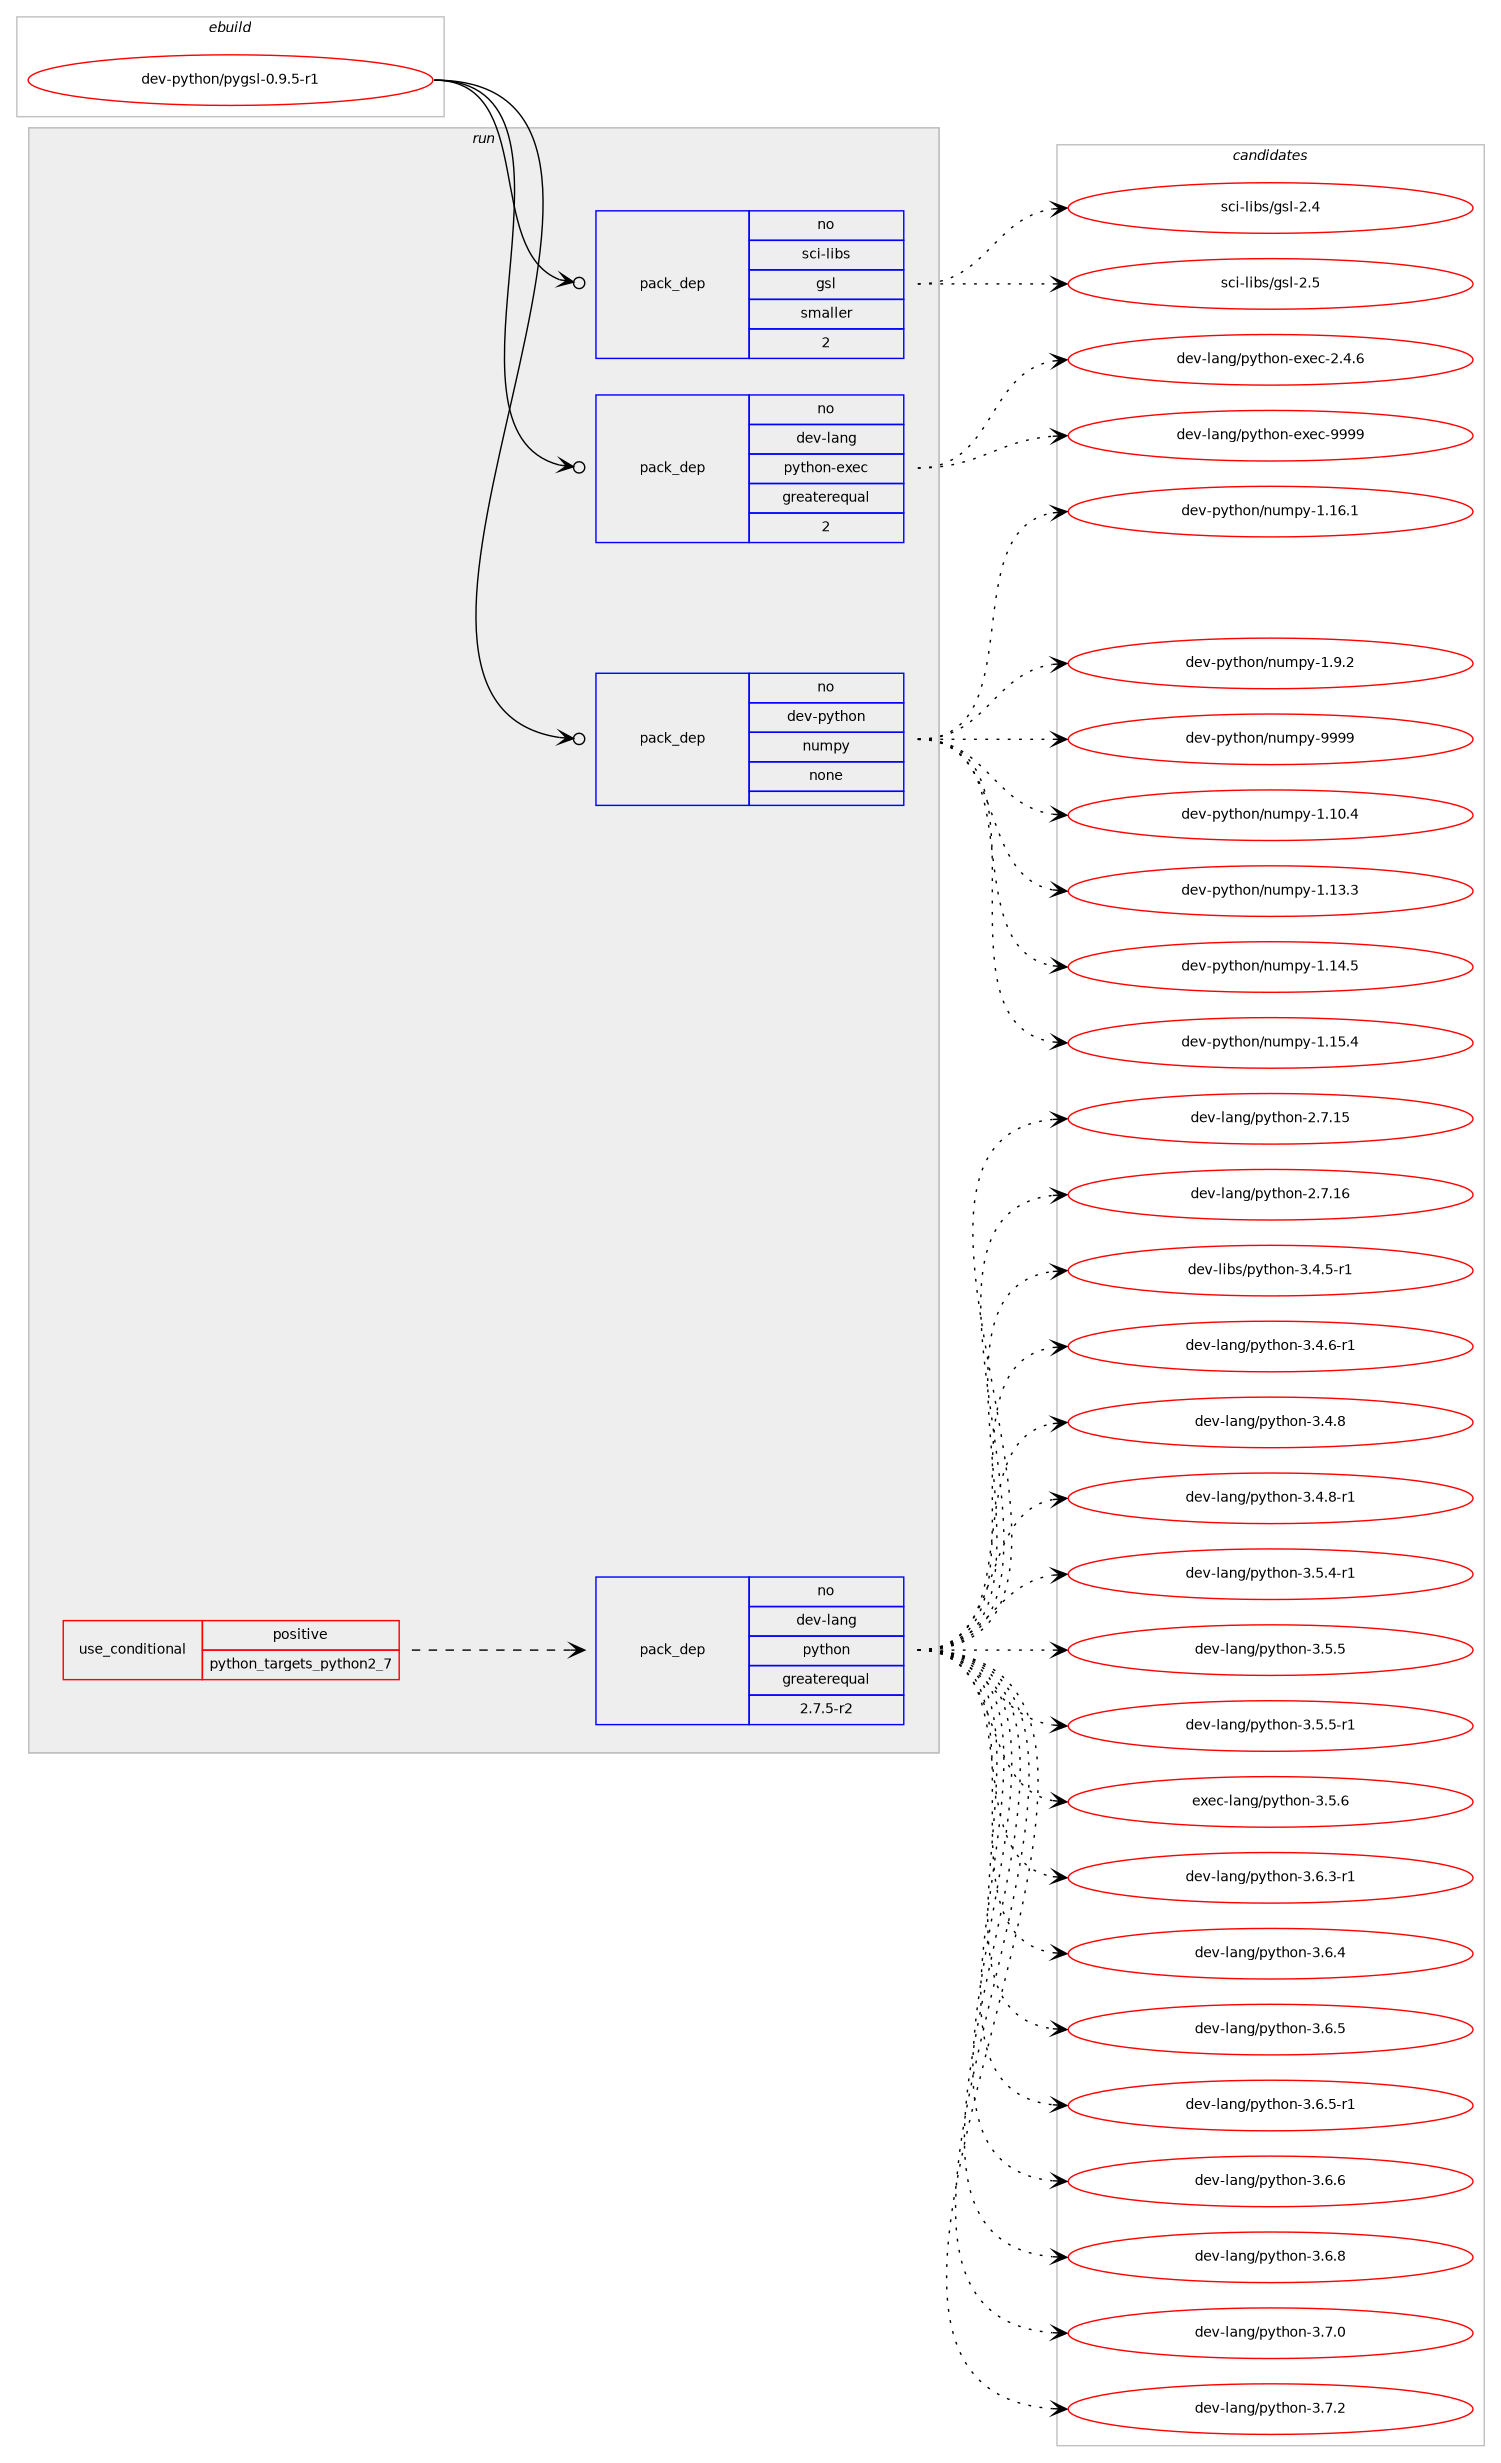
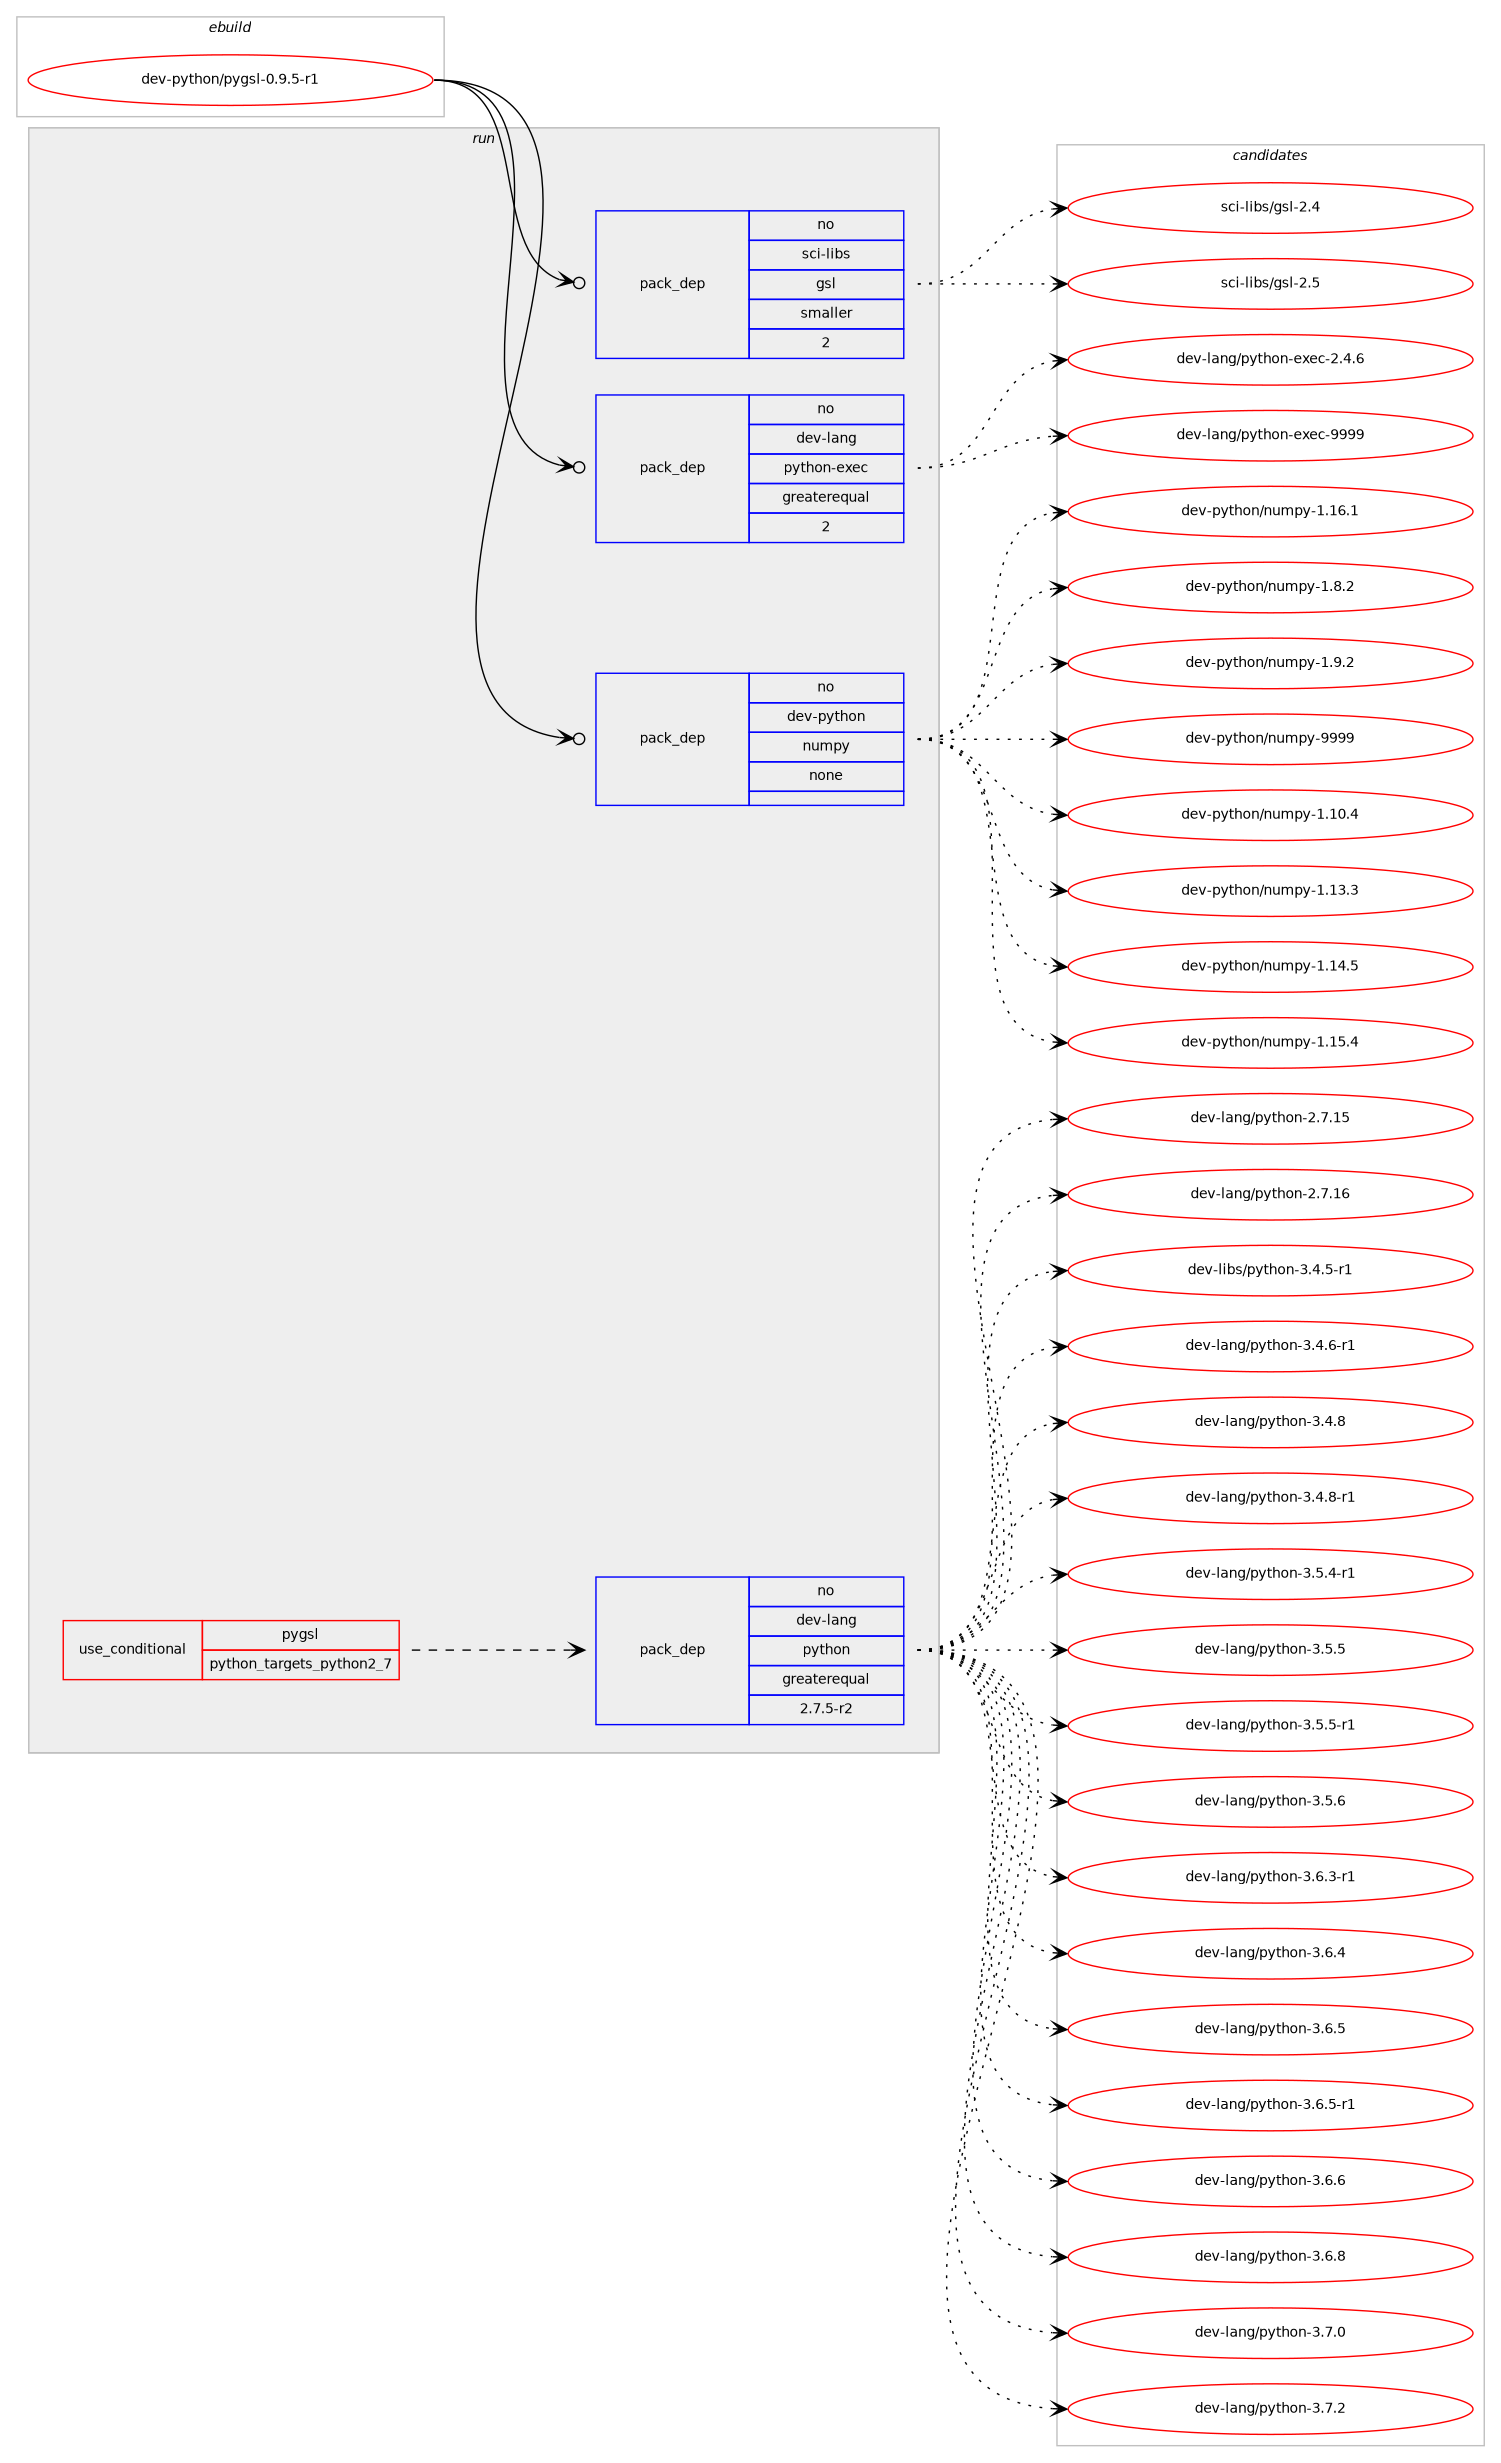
none -> (1271, 588)
(301, 1635) -> (301, 1635)
(1271, 1802) -> (1271, 1802)
